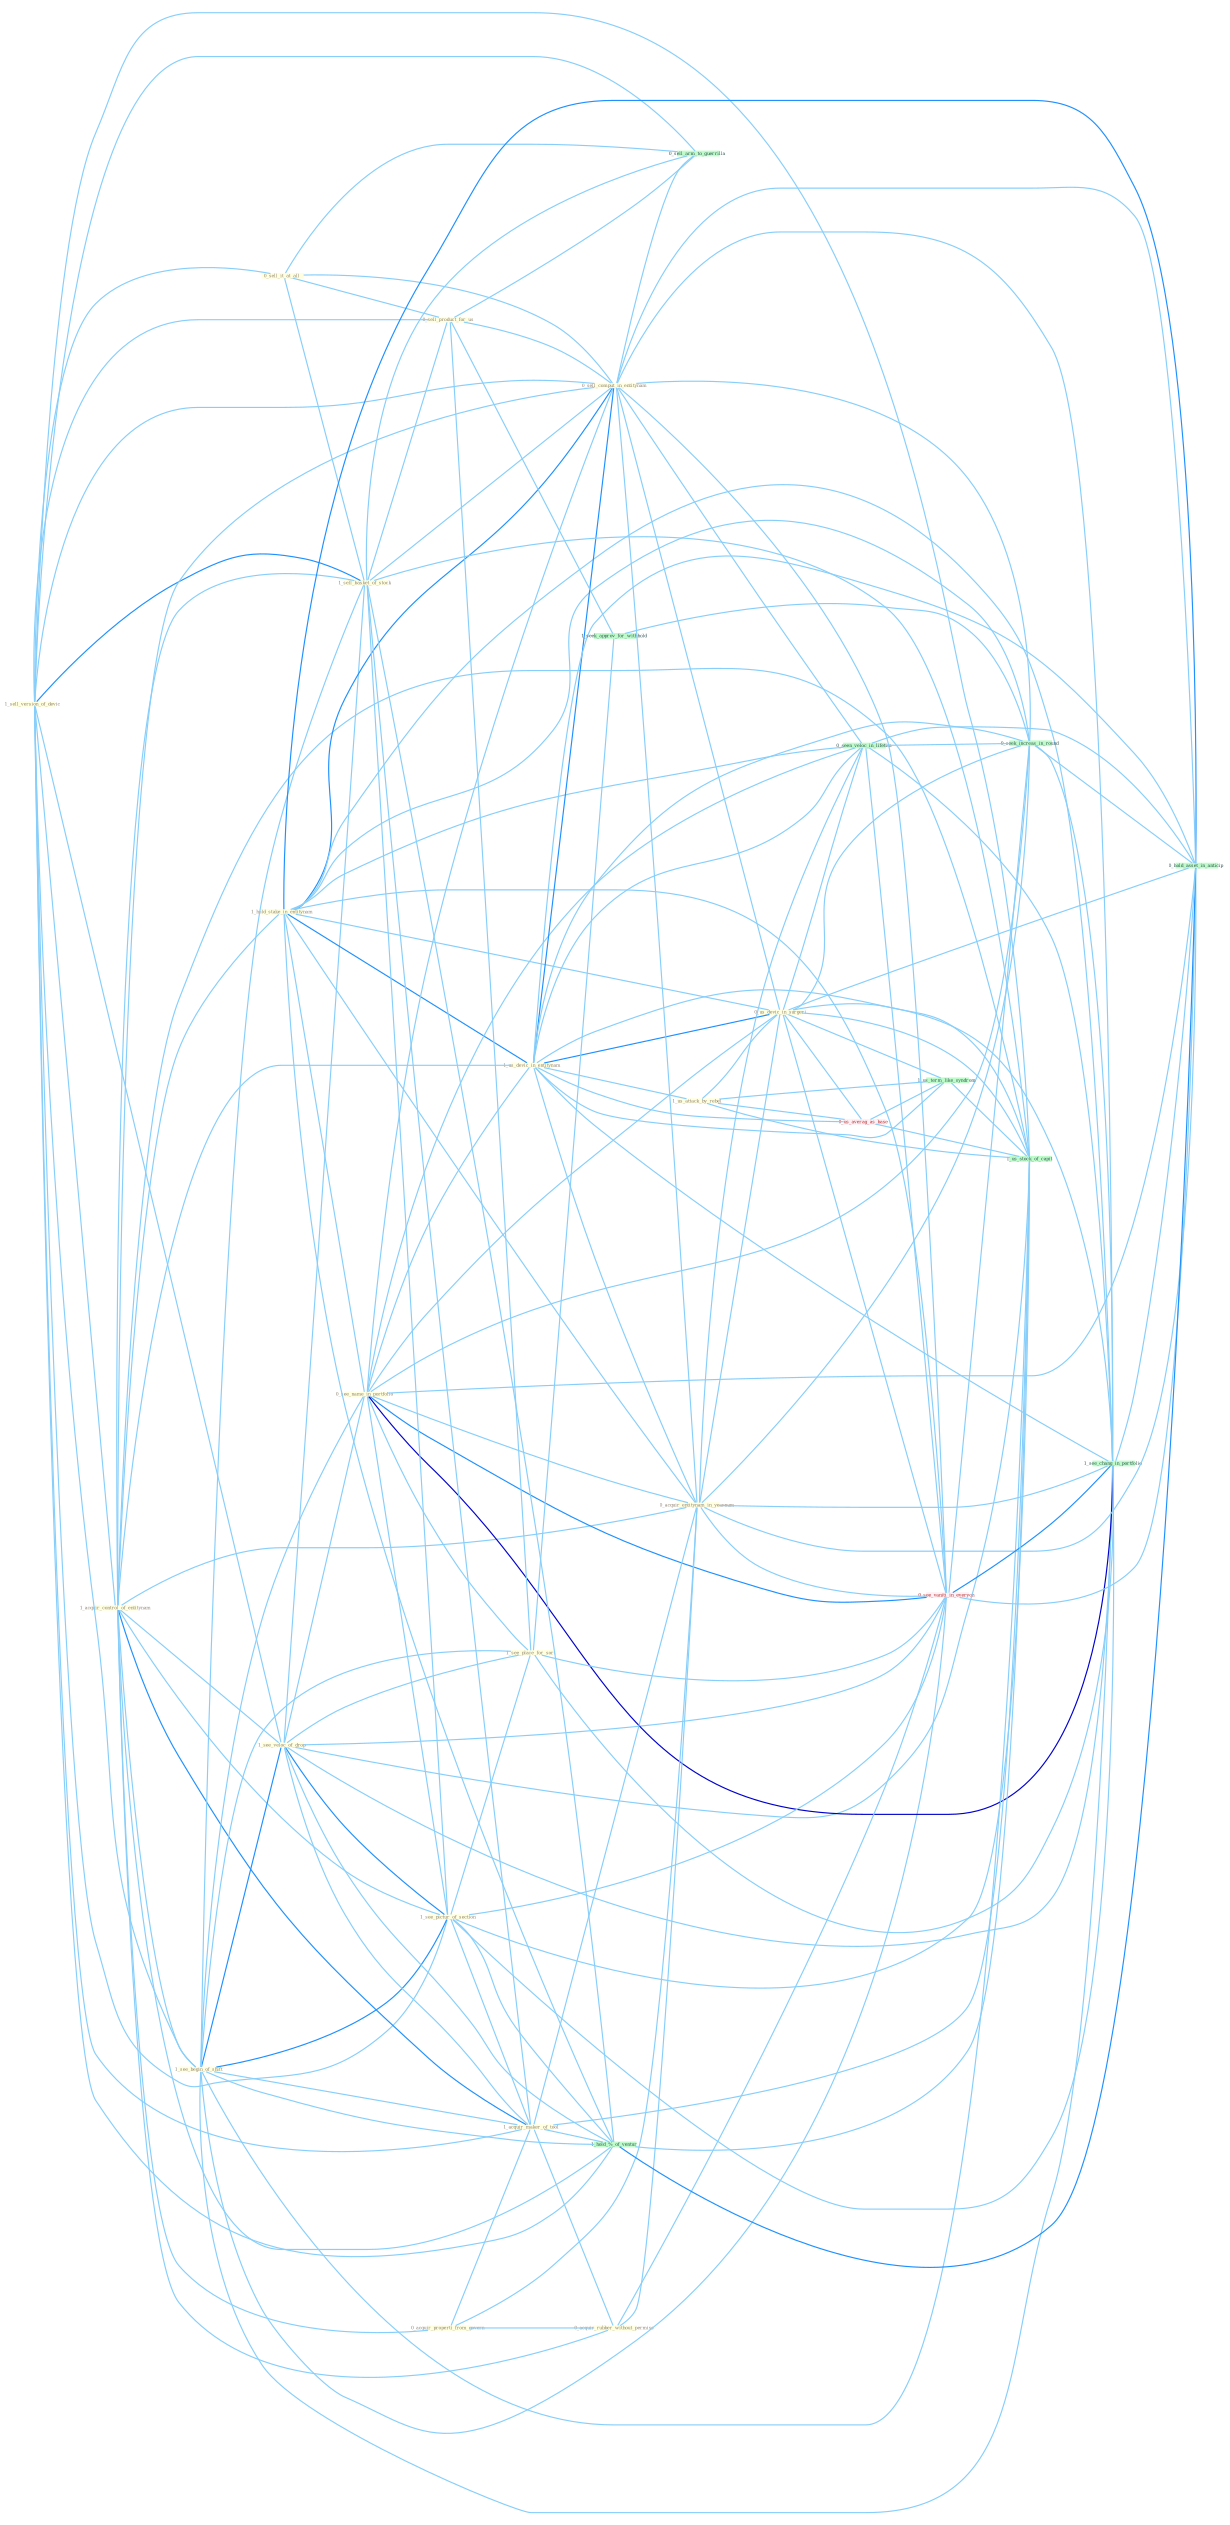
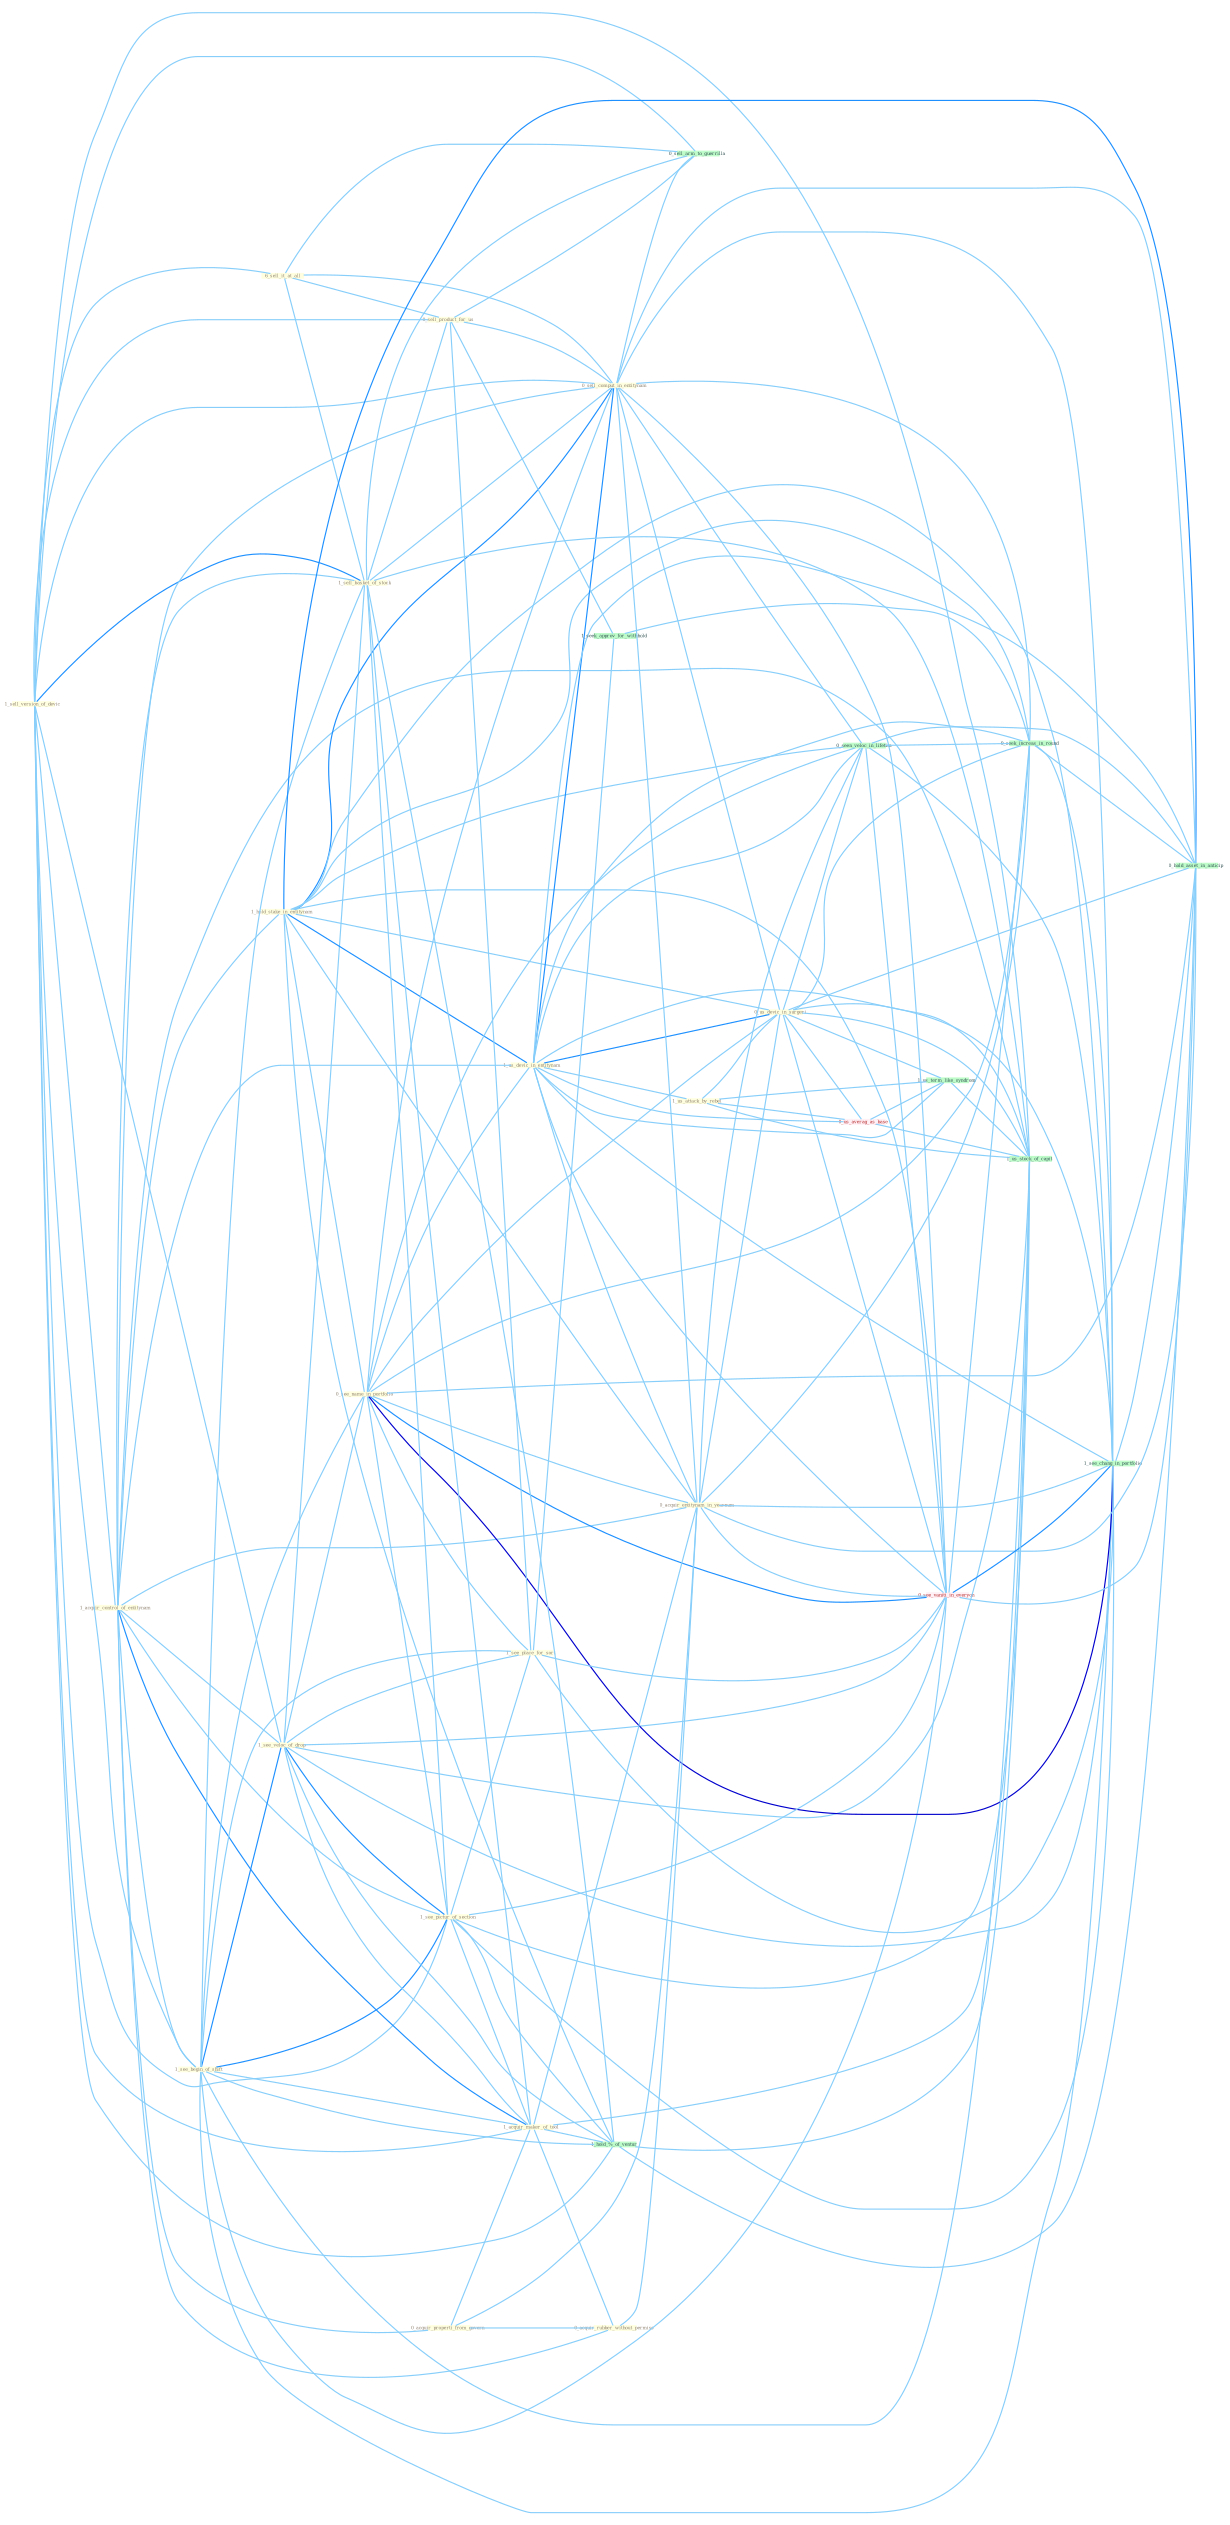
(283, 276) -> (283, 276)
(1144, 1786) -> (1144, 1786)
(803, 1971) -> (714, 1369)
(180, 2099) -> none
